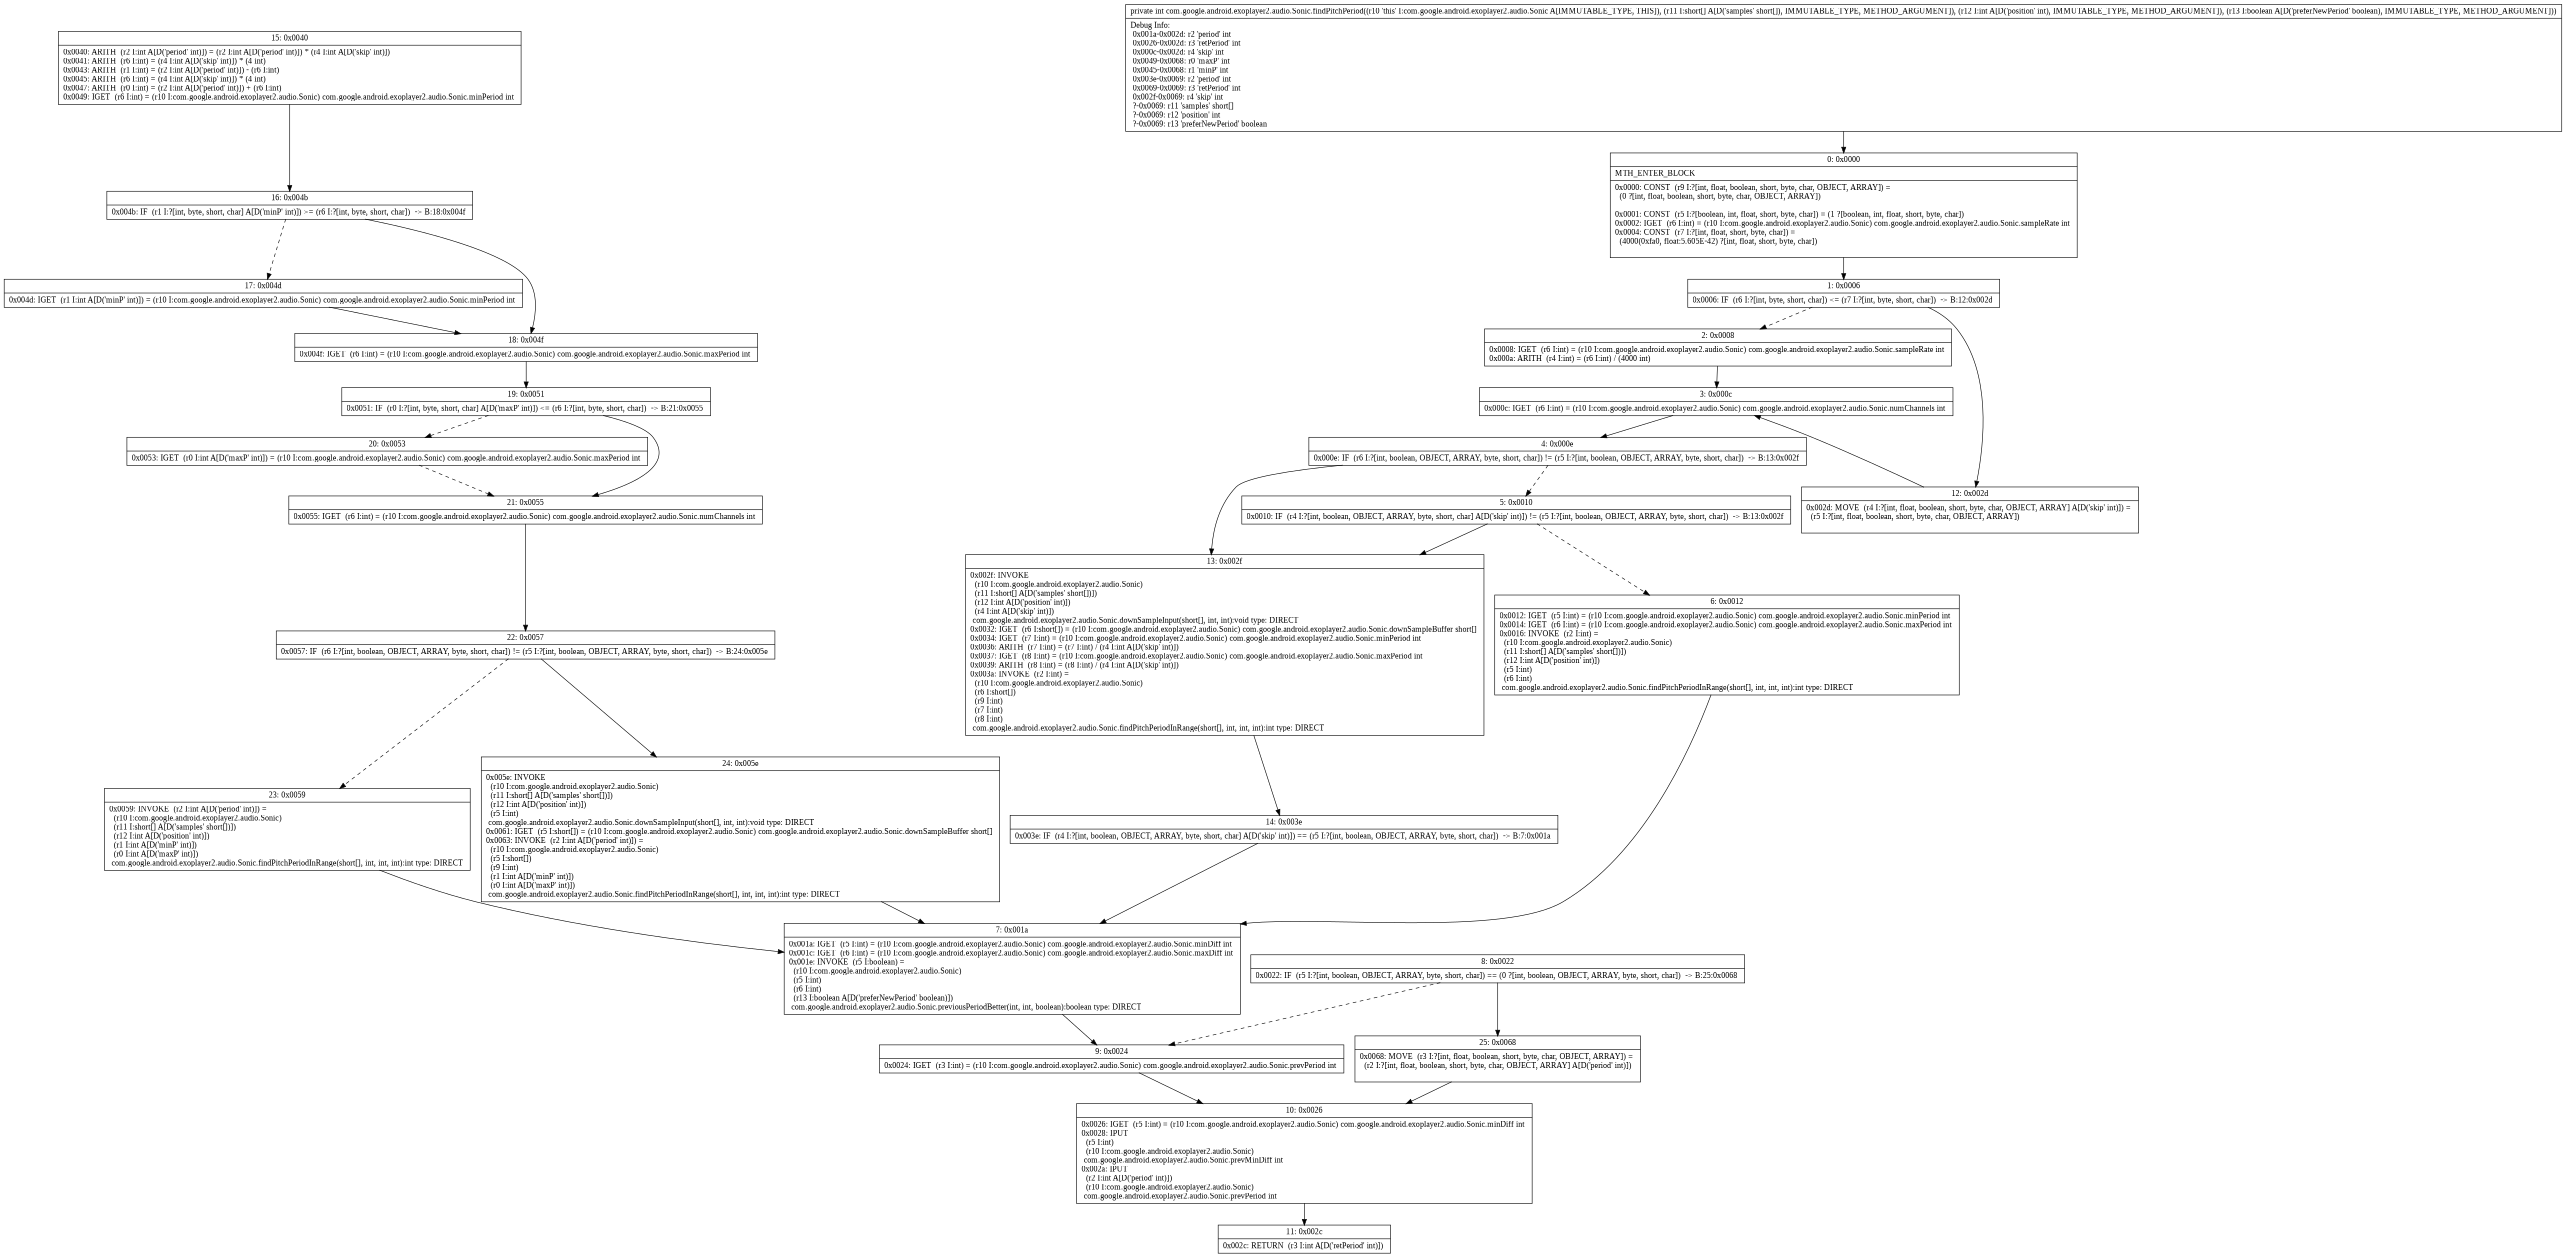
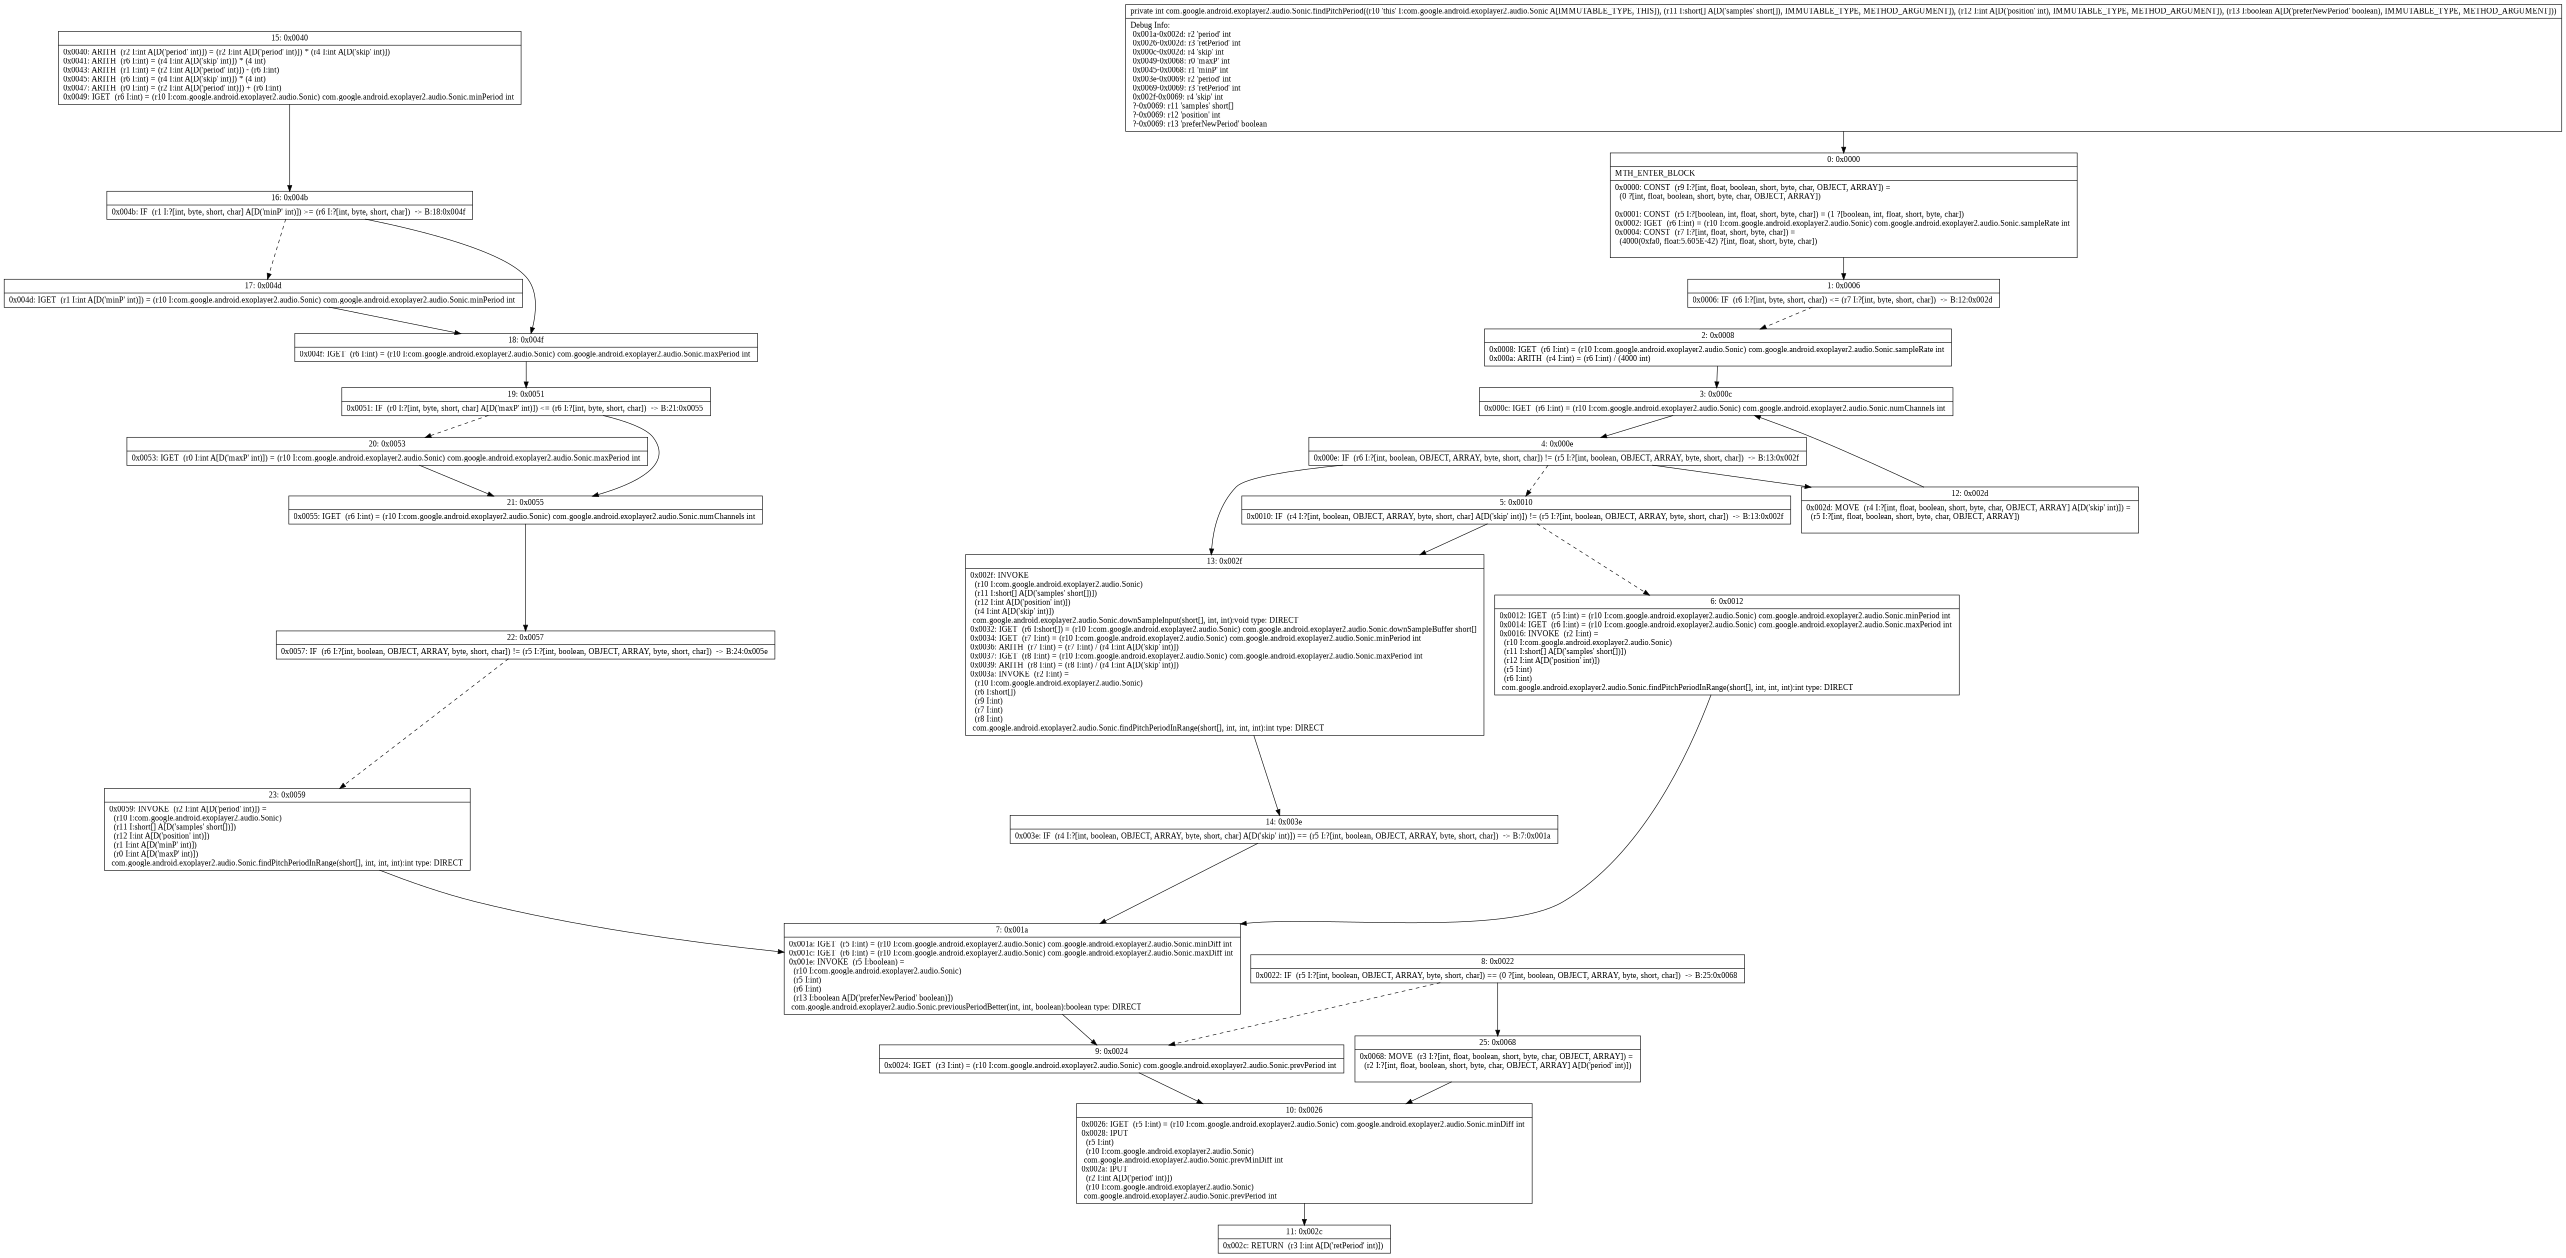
(1980, 384) -> (1729, 476)
(454, 479) -> (454, 479)
(740, 829) -> none
